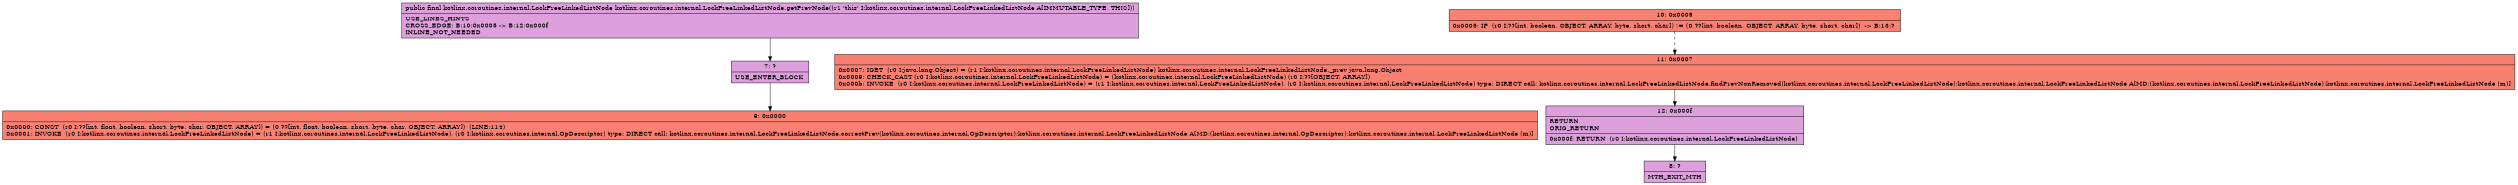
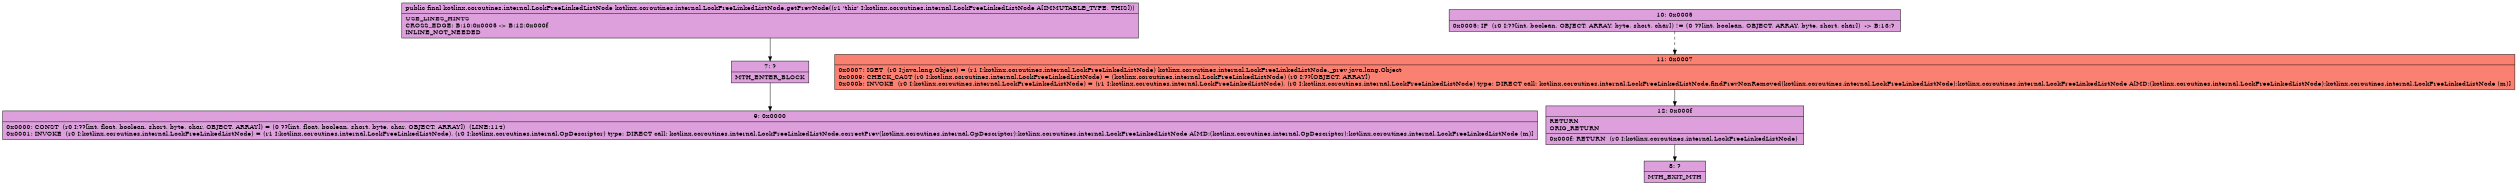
(1675, 20) -> (1675, 20)
(769, 77) -> (770, 77)
(770, 125) -> (770, 125)
